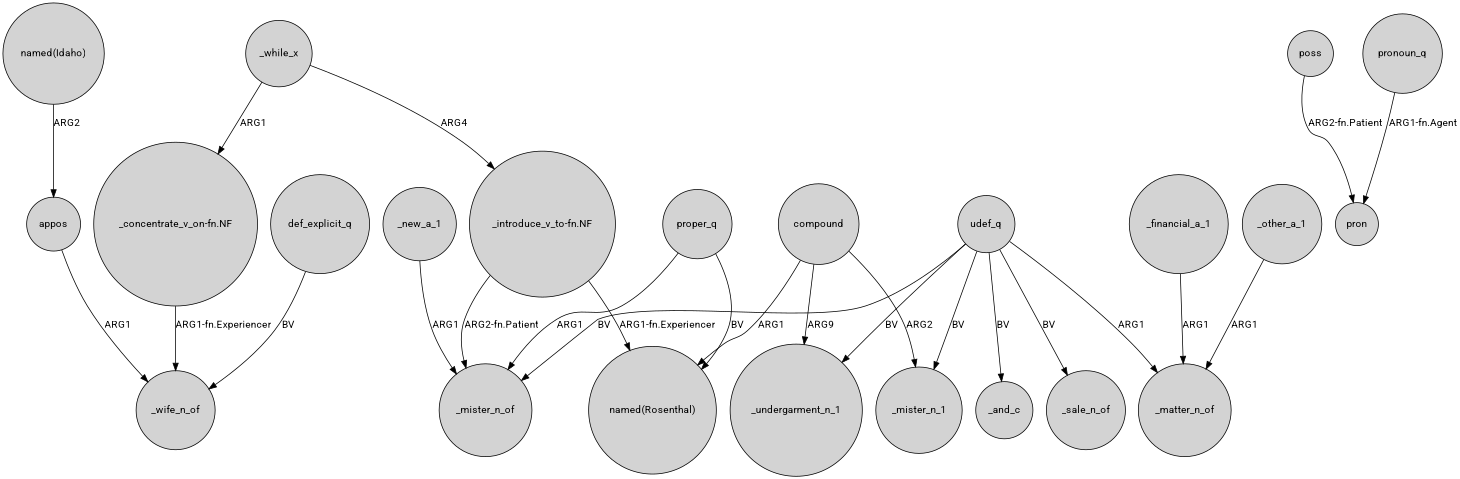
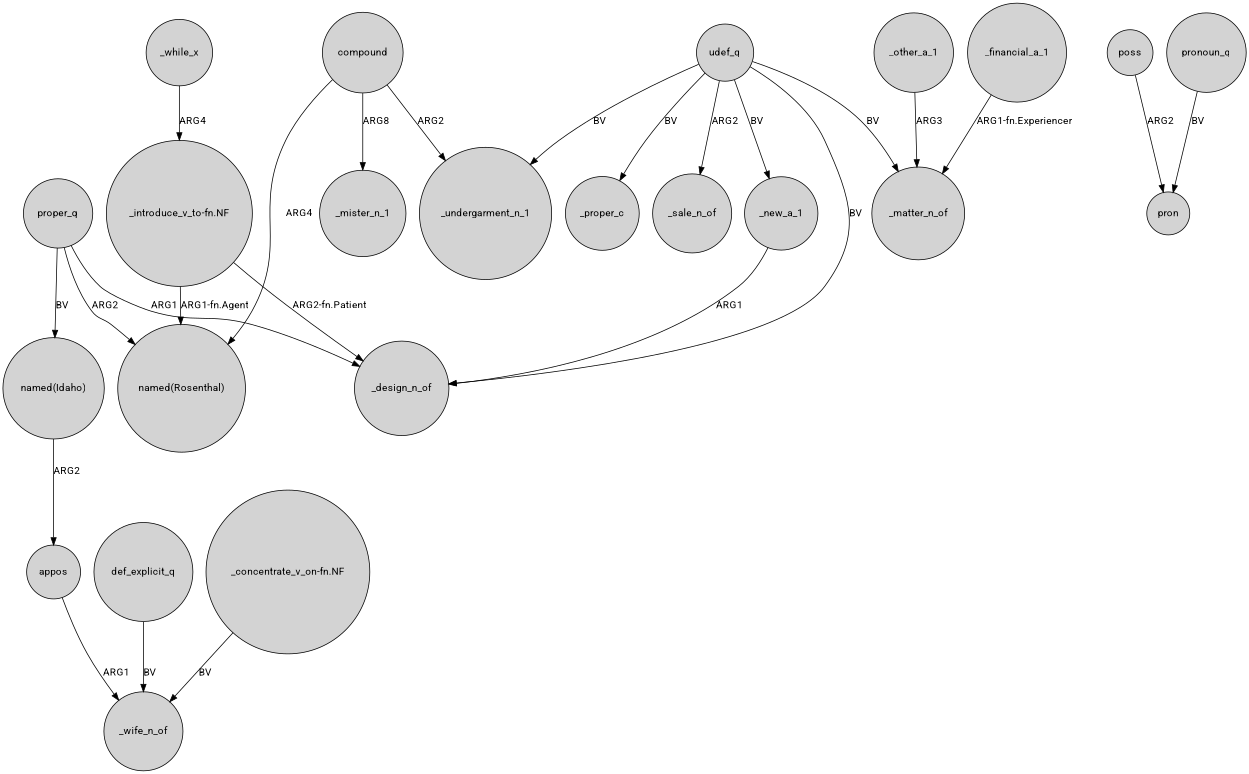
(242, 115) -> none
(1346, 123) -> (1161, 121)
(1423, 123) -> (1198, 121)
none -> (56, 289)
(957, 307) -> (751, 126)
(224, 325) -> (206, 673)
(667, 325) -> (215, 305)
(738, 325) -> (105, 305)
(772, 325) -> (299, 213)
(821, 325) -> (431, 121)
(920, 325) -> (376, 121)
(1049, 325) -> (725, 121)
(1132, 325) -> (873, 121)
(1196, 325) -> (1025, 121)
(1245, 325) -> (929, 121)
(486, 410) -> (402, 388)
(1004, 410) -> (602, 213)
